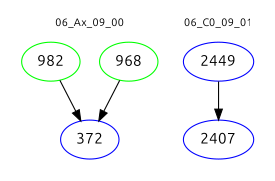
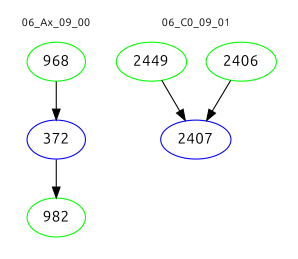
(219, 62) -> (151, 62)
none -> (241, 62)
(68, 96) -> (56, 173)
